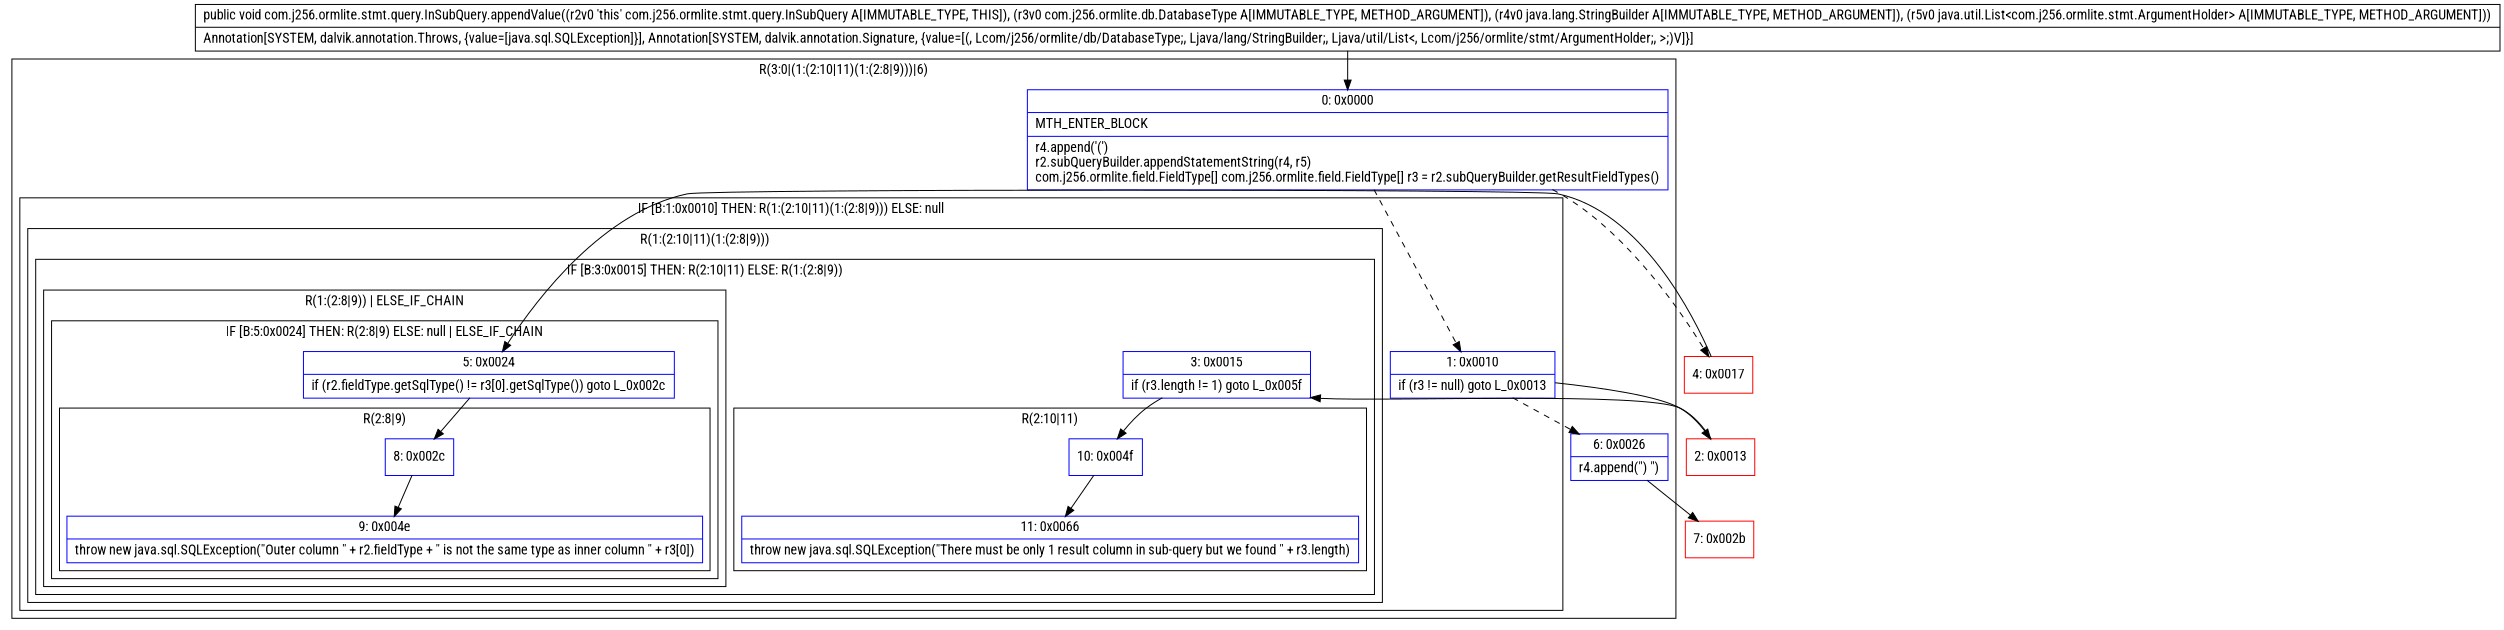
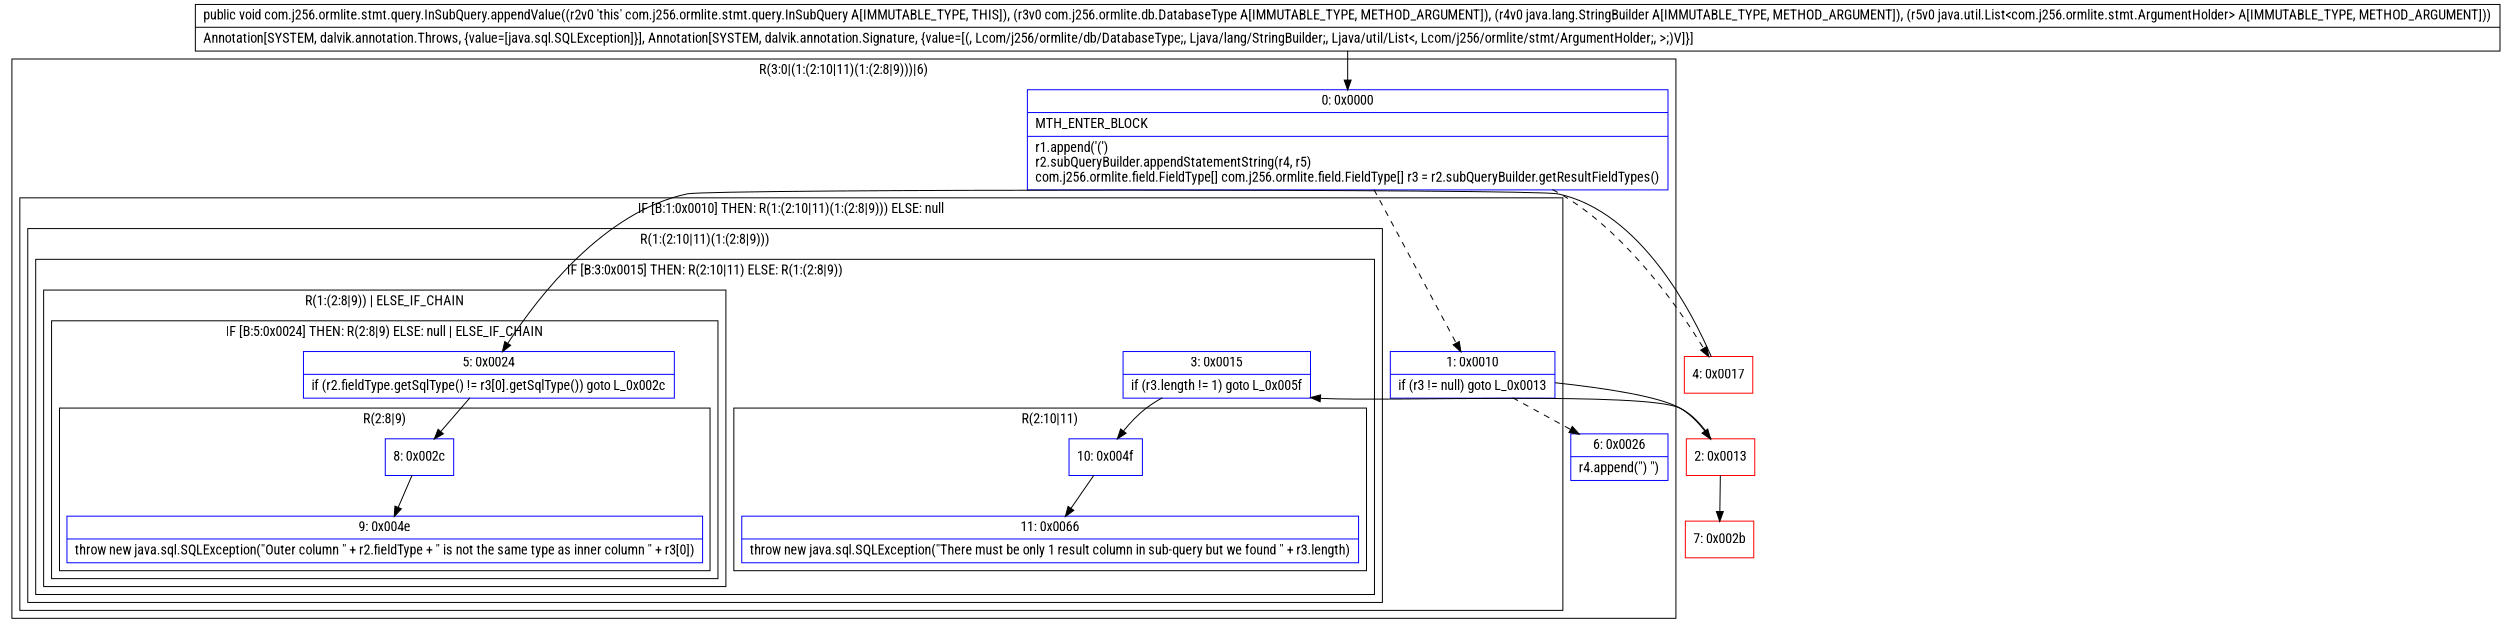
(1072, 148) -> (1072, 148)
(1669, 498) -> (1720, 493)
